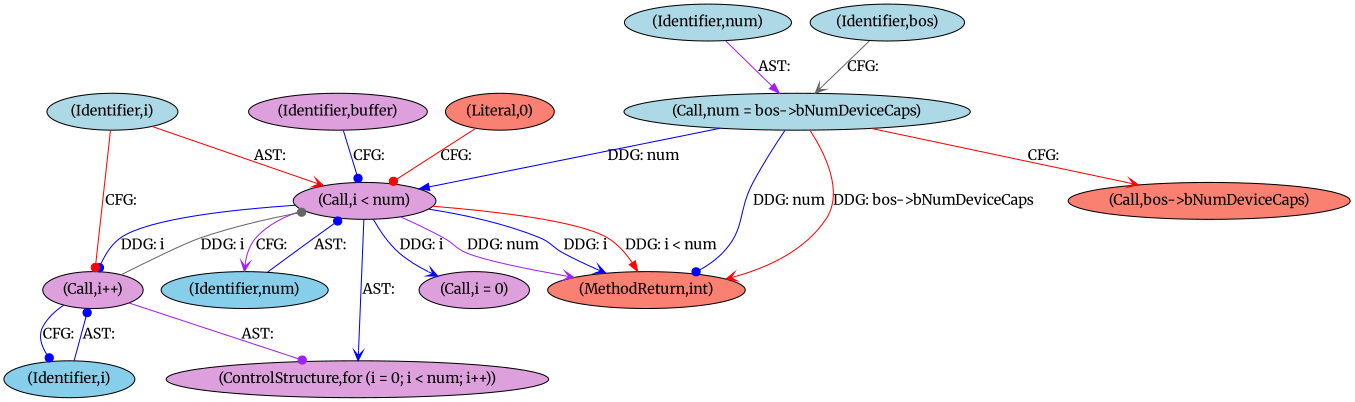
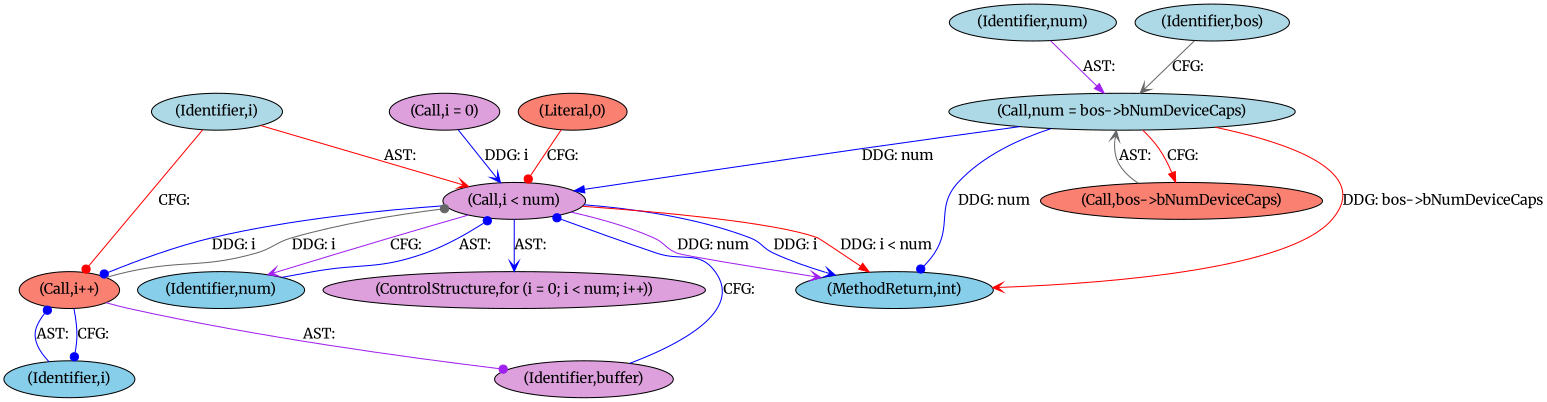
(1000, 156) -> (1160, 150)
none -> (1120, 166)
(396, 250) -> (476, 152)
(93, 290) -> (69, 290)
(646, 290) -> (895, 290)
(214, 331) -> (302, 341)
